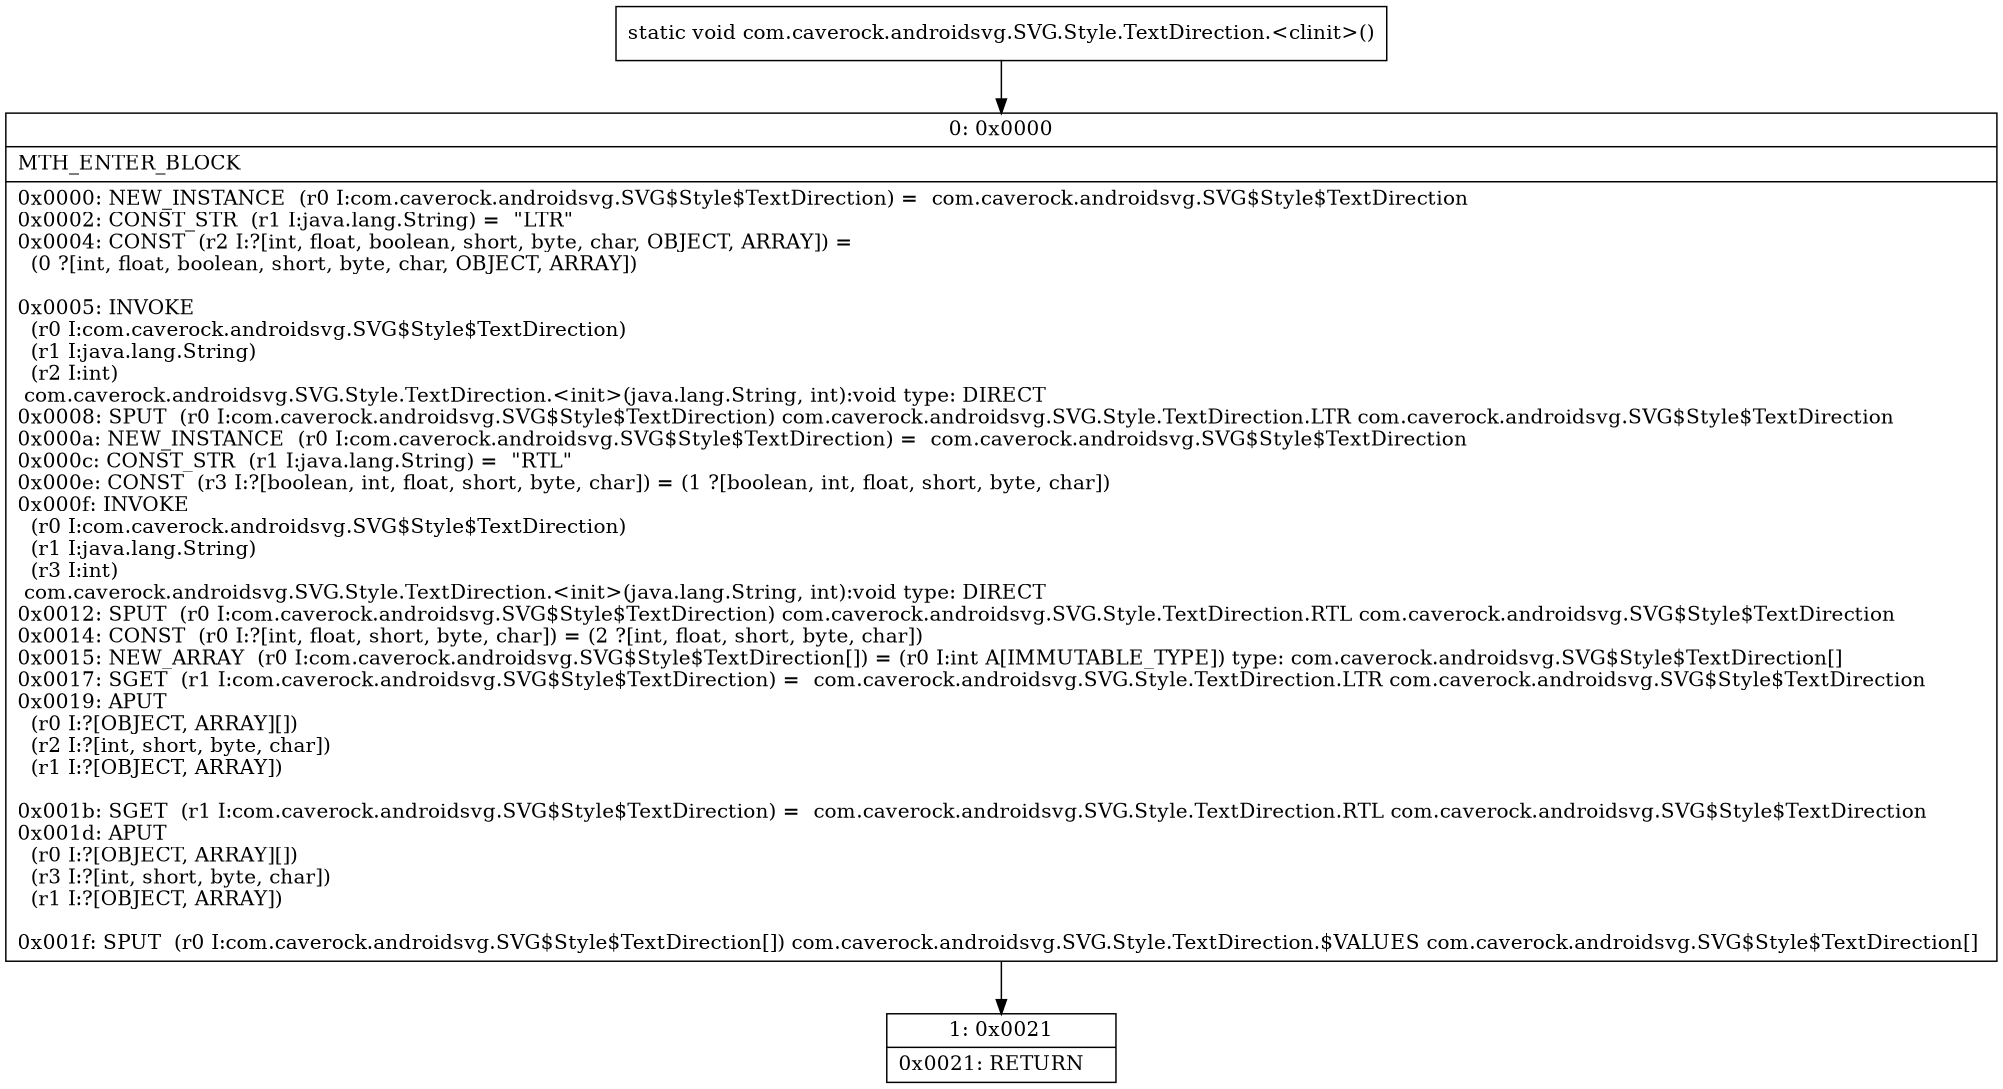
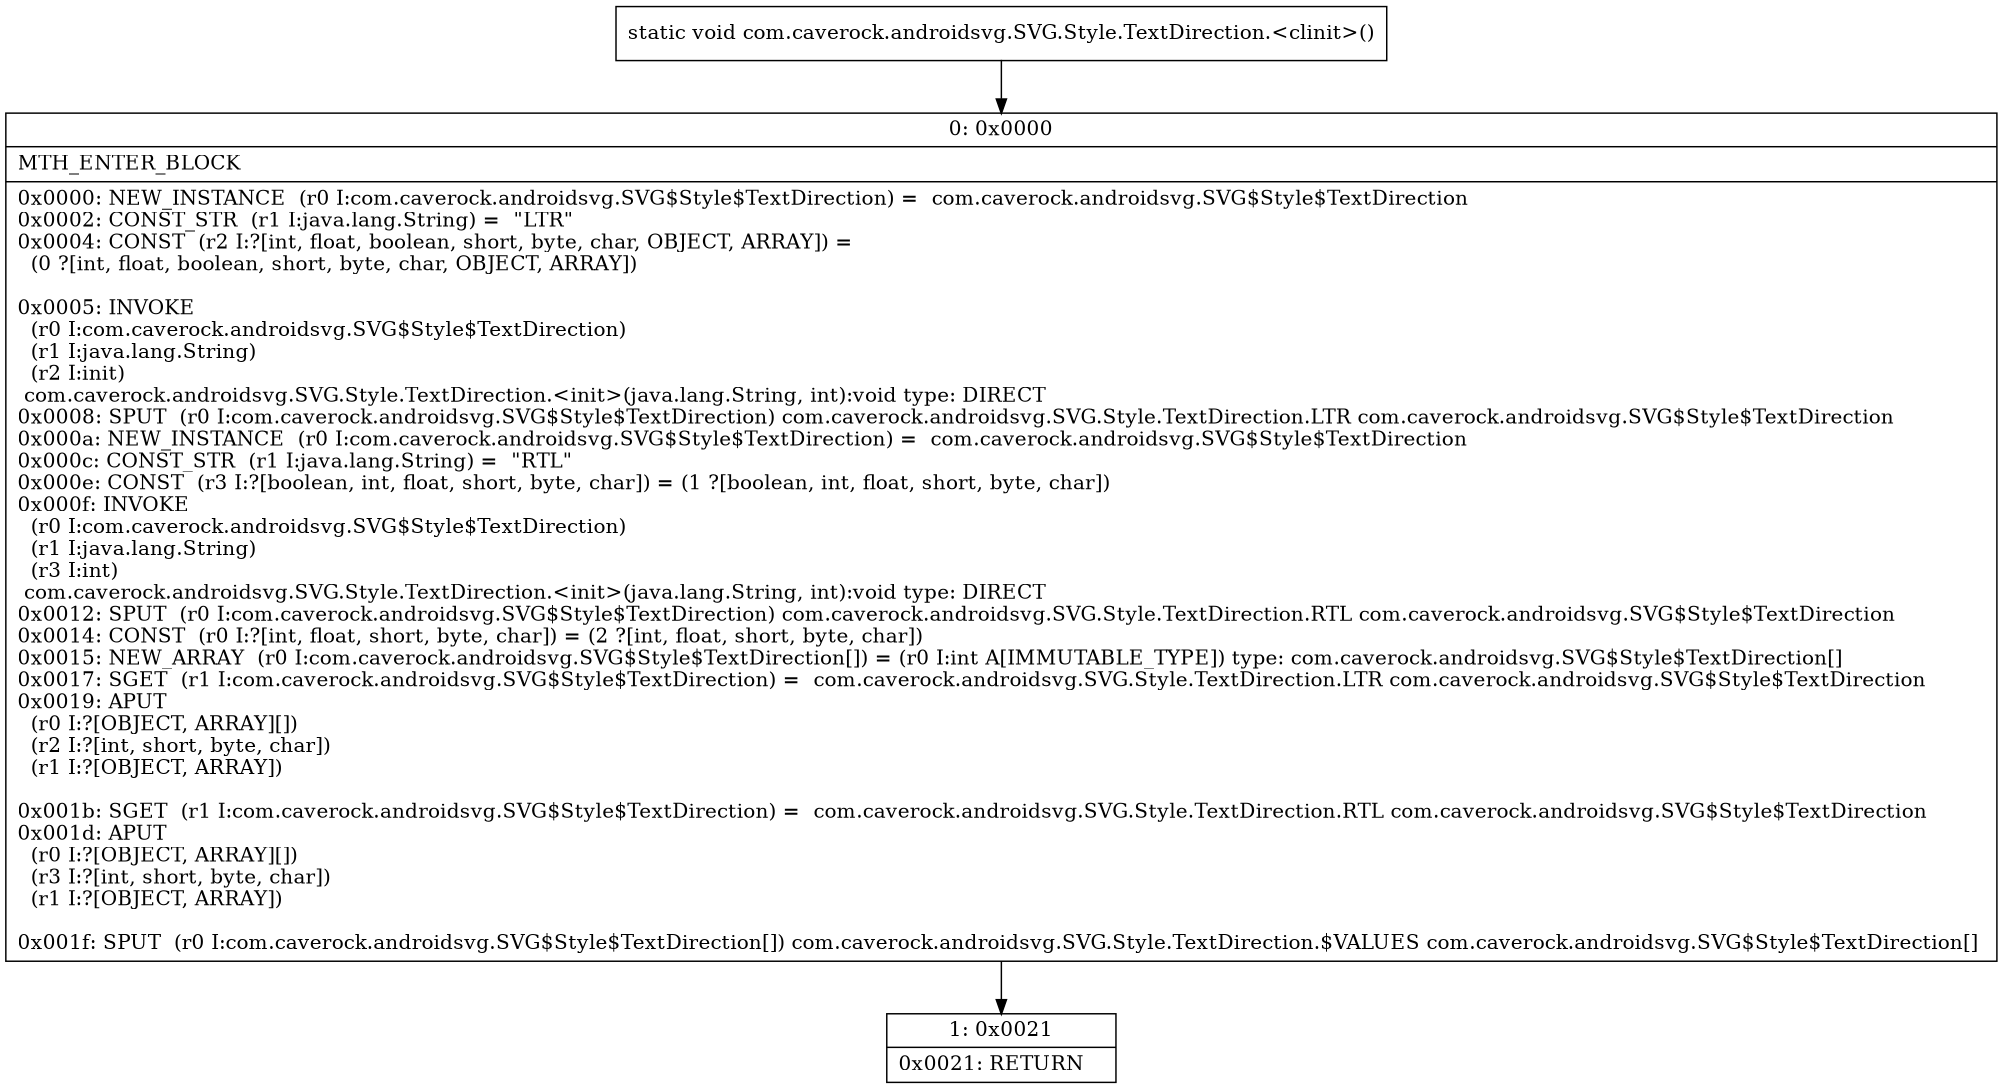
(69, 374) -> (72, 374)
